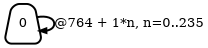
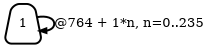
(23, 24) -> (23, 24)
